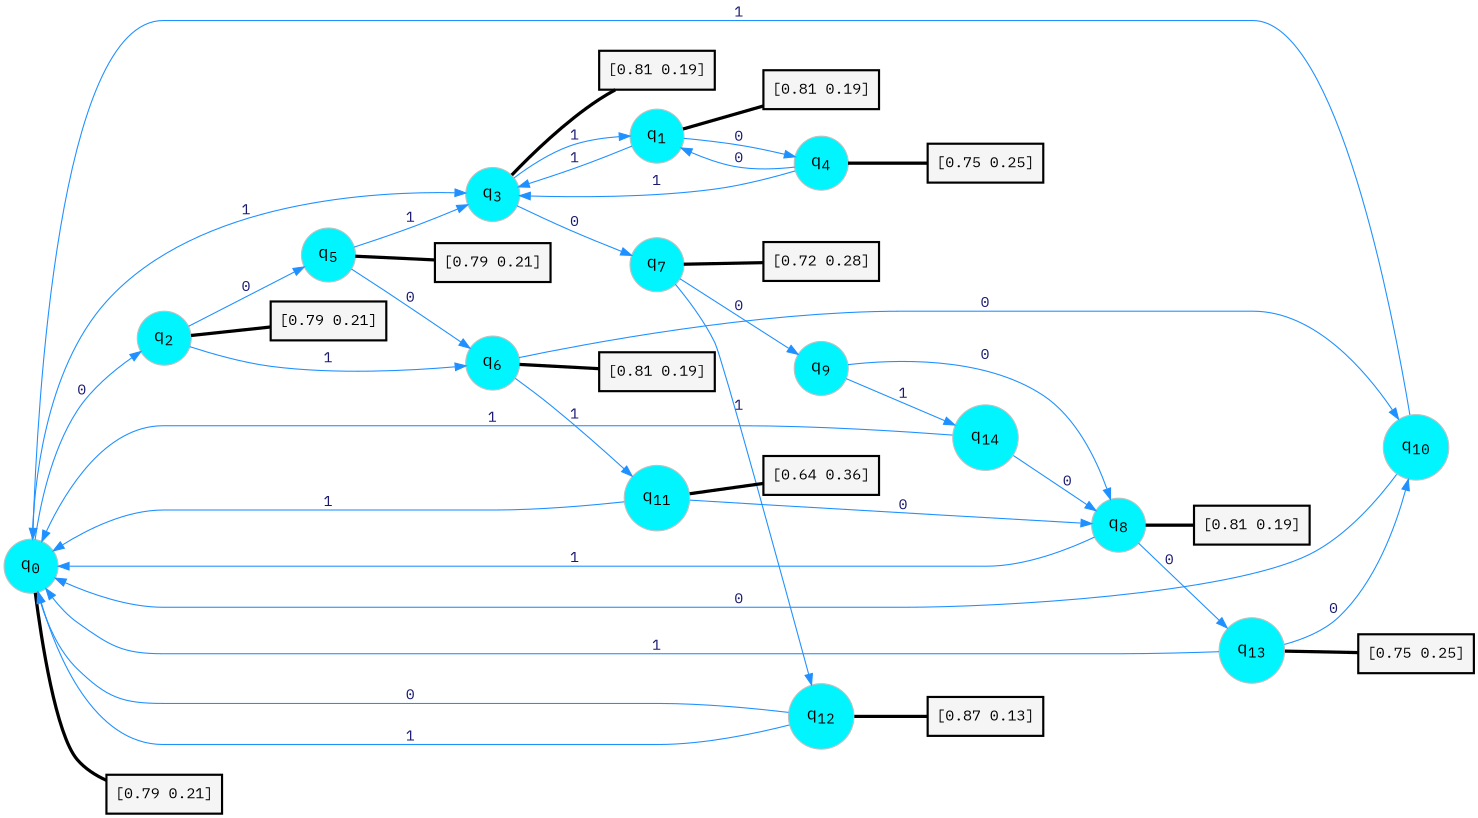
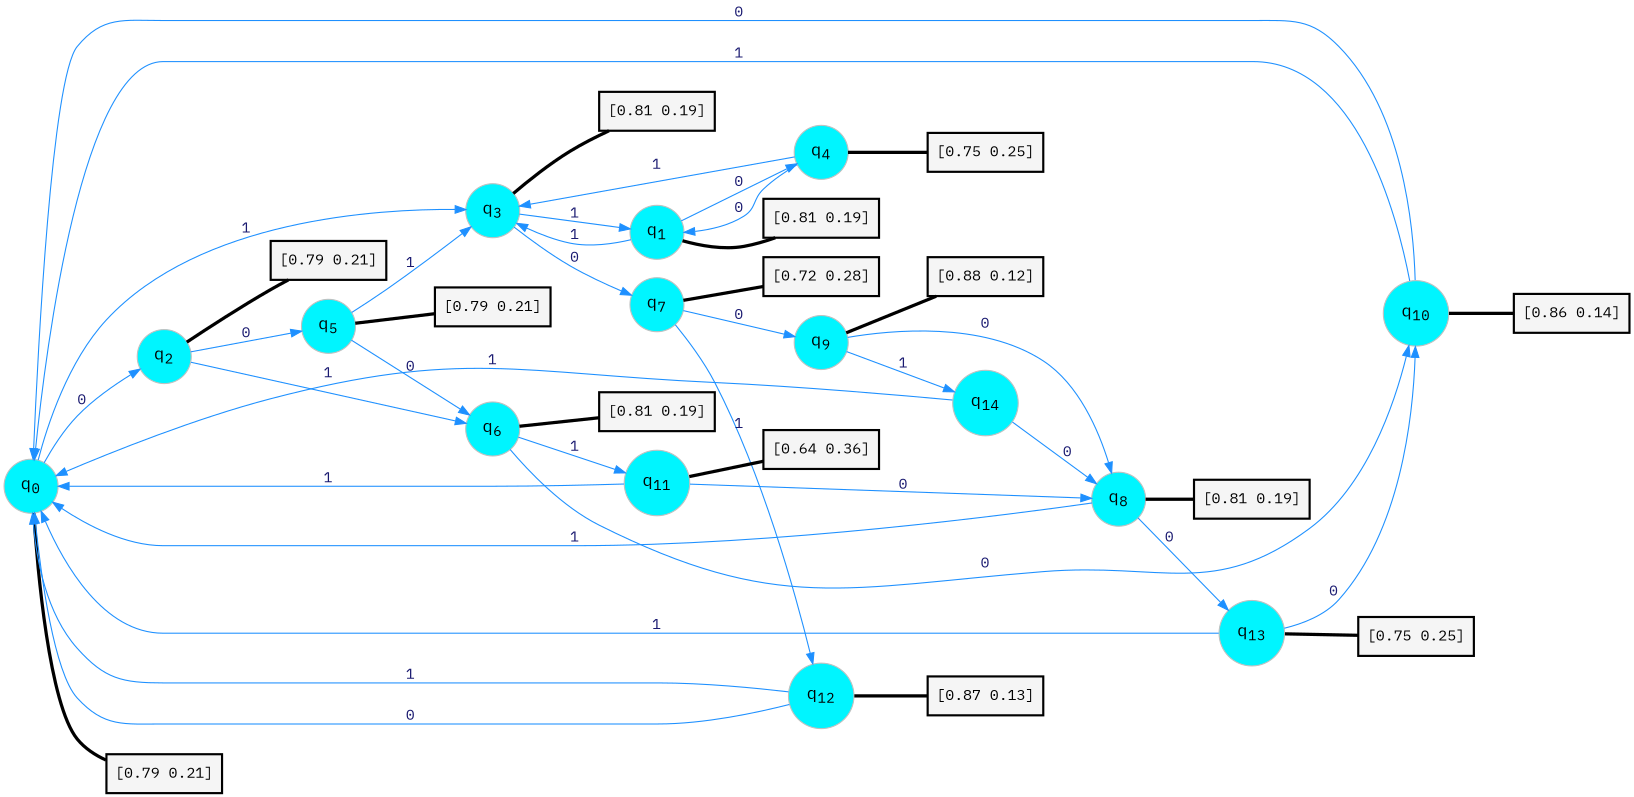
none -> (985, 277)
none -> (1572, 313)
